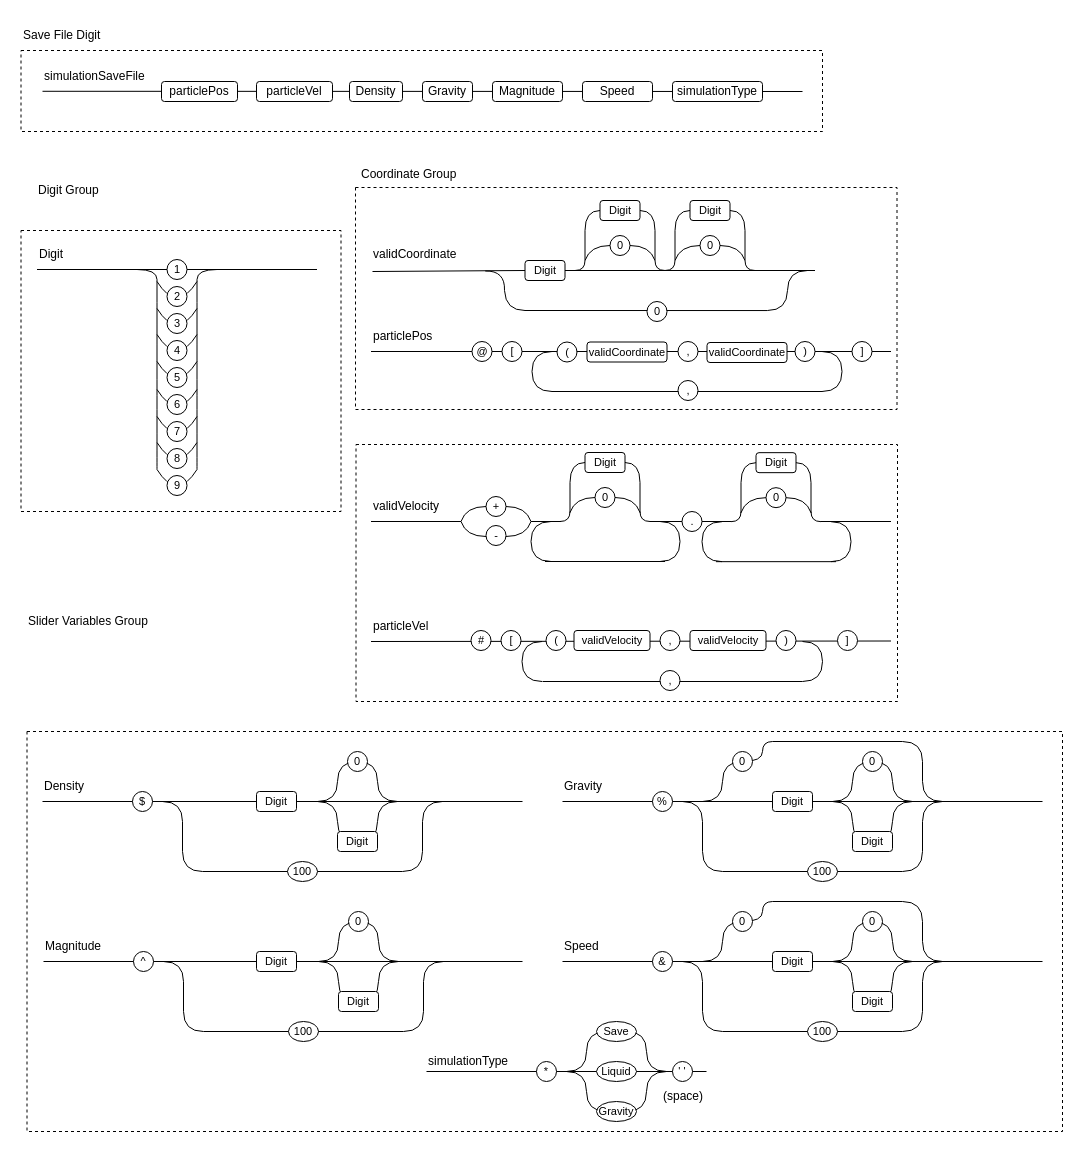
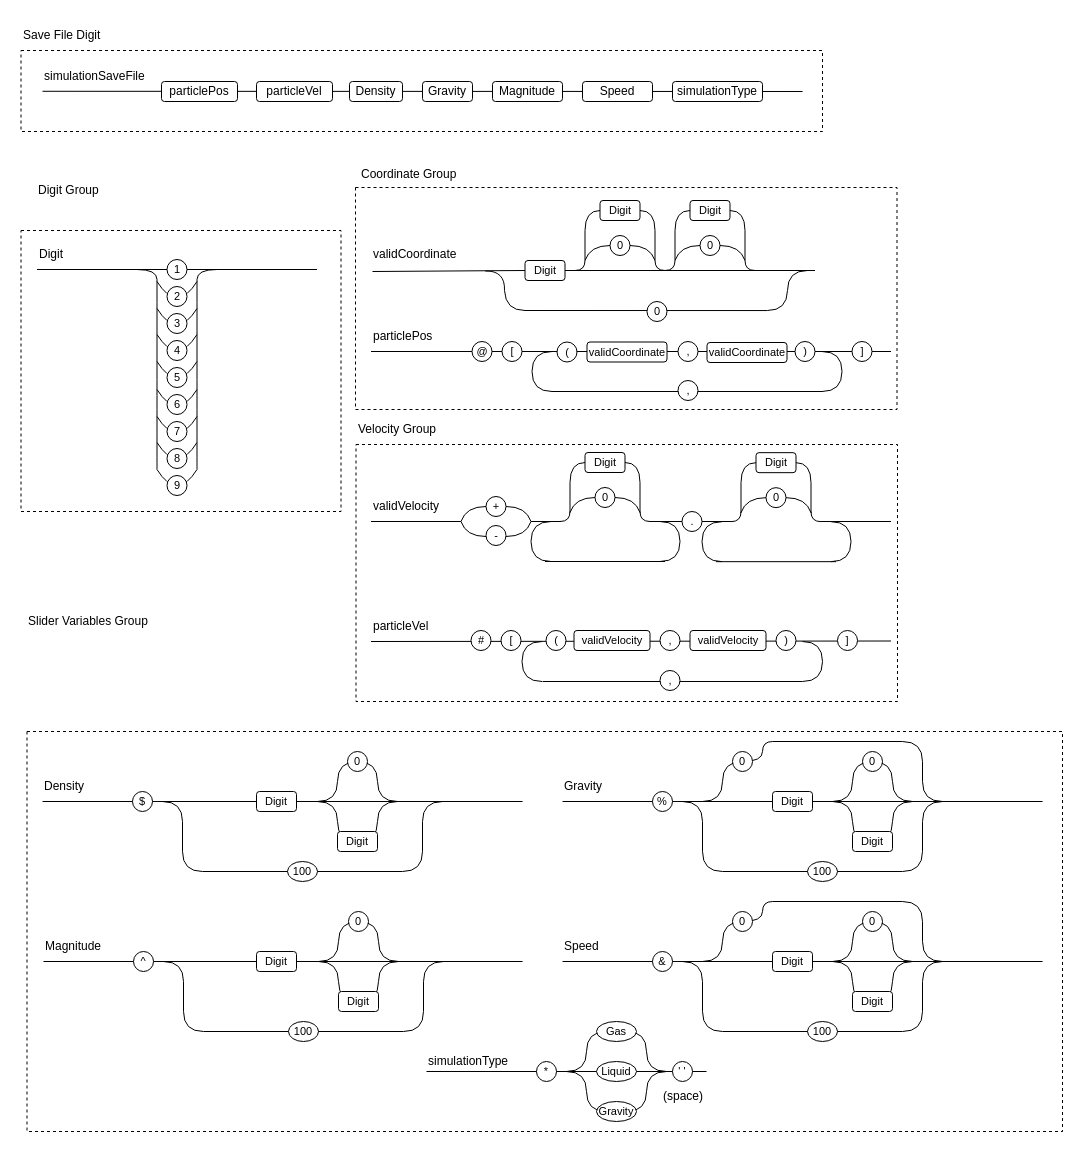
none -> (417, 430)
(617, 1032) -> (617, 1032)
